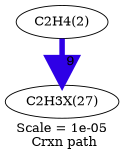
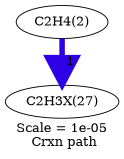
(69, 62) -> (69, 62)
